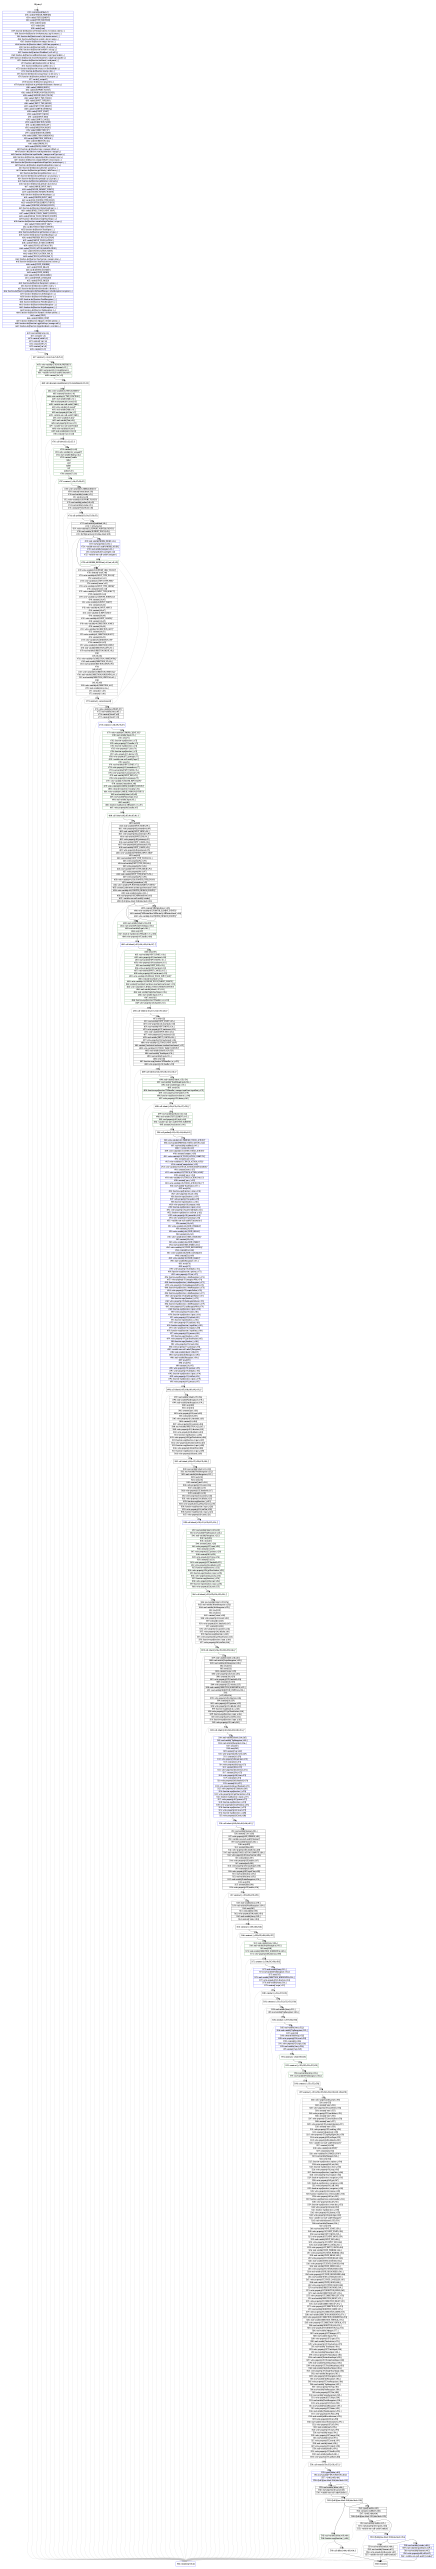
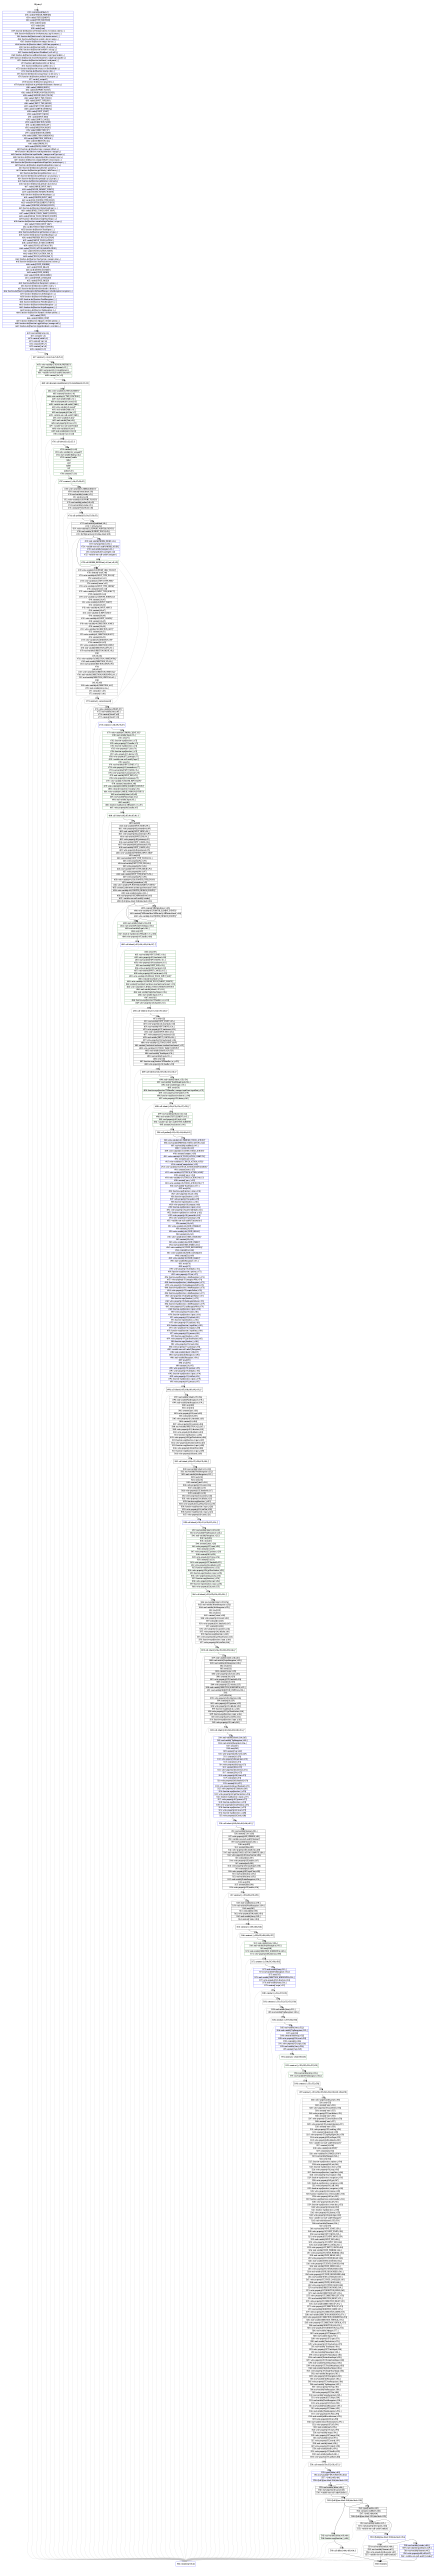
(144, 949) -> none
none -> (203, 1527)
(297, 2061) -> none
